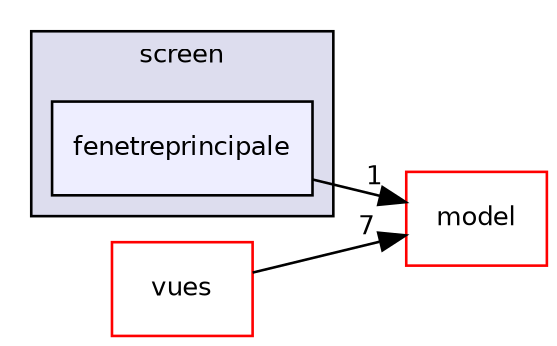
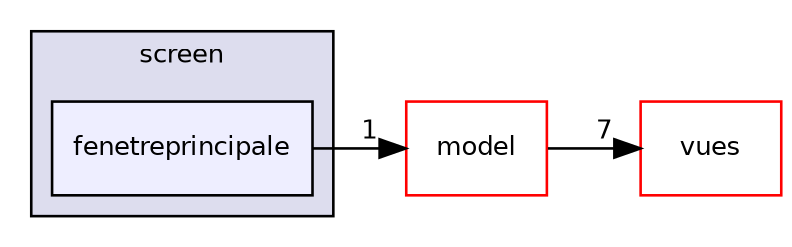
(316, 257) -> (581, 148)
